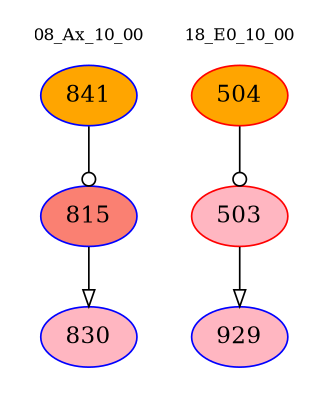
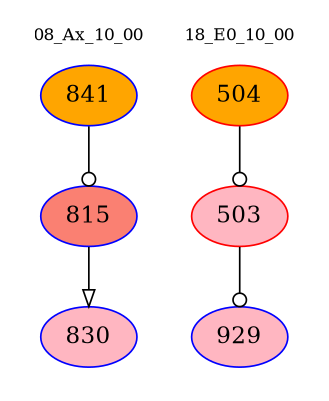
(240, 268) -> (240, 270)
